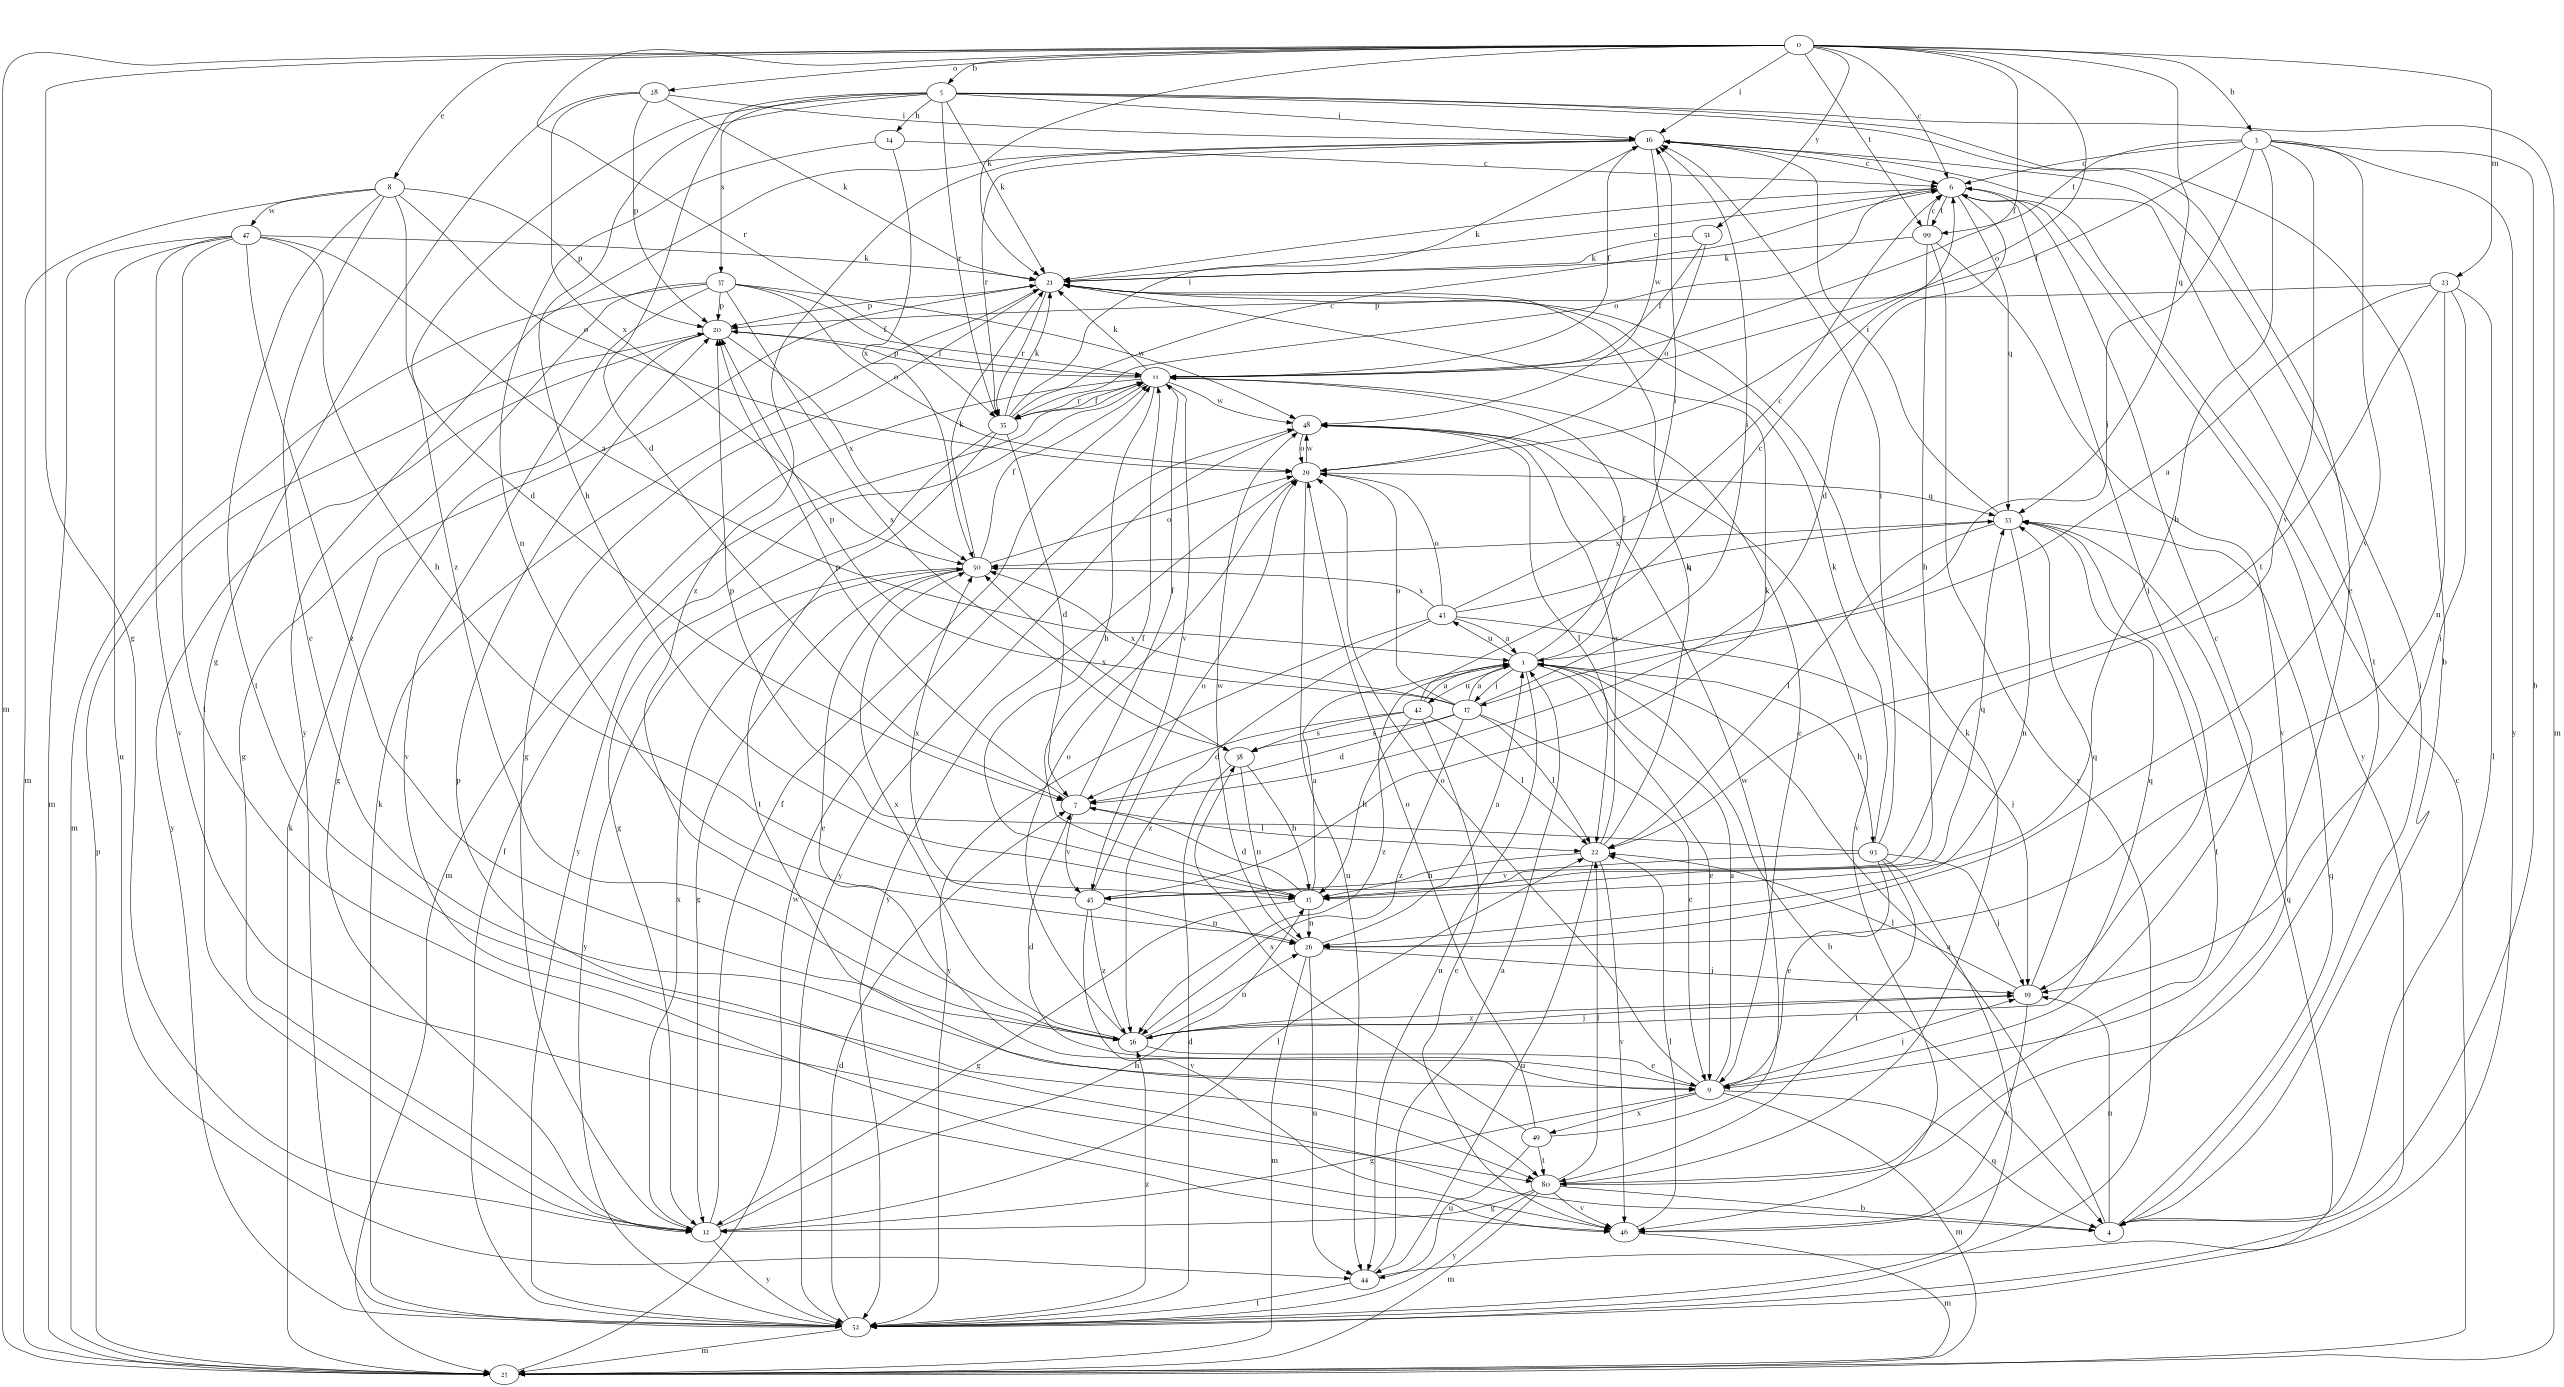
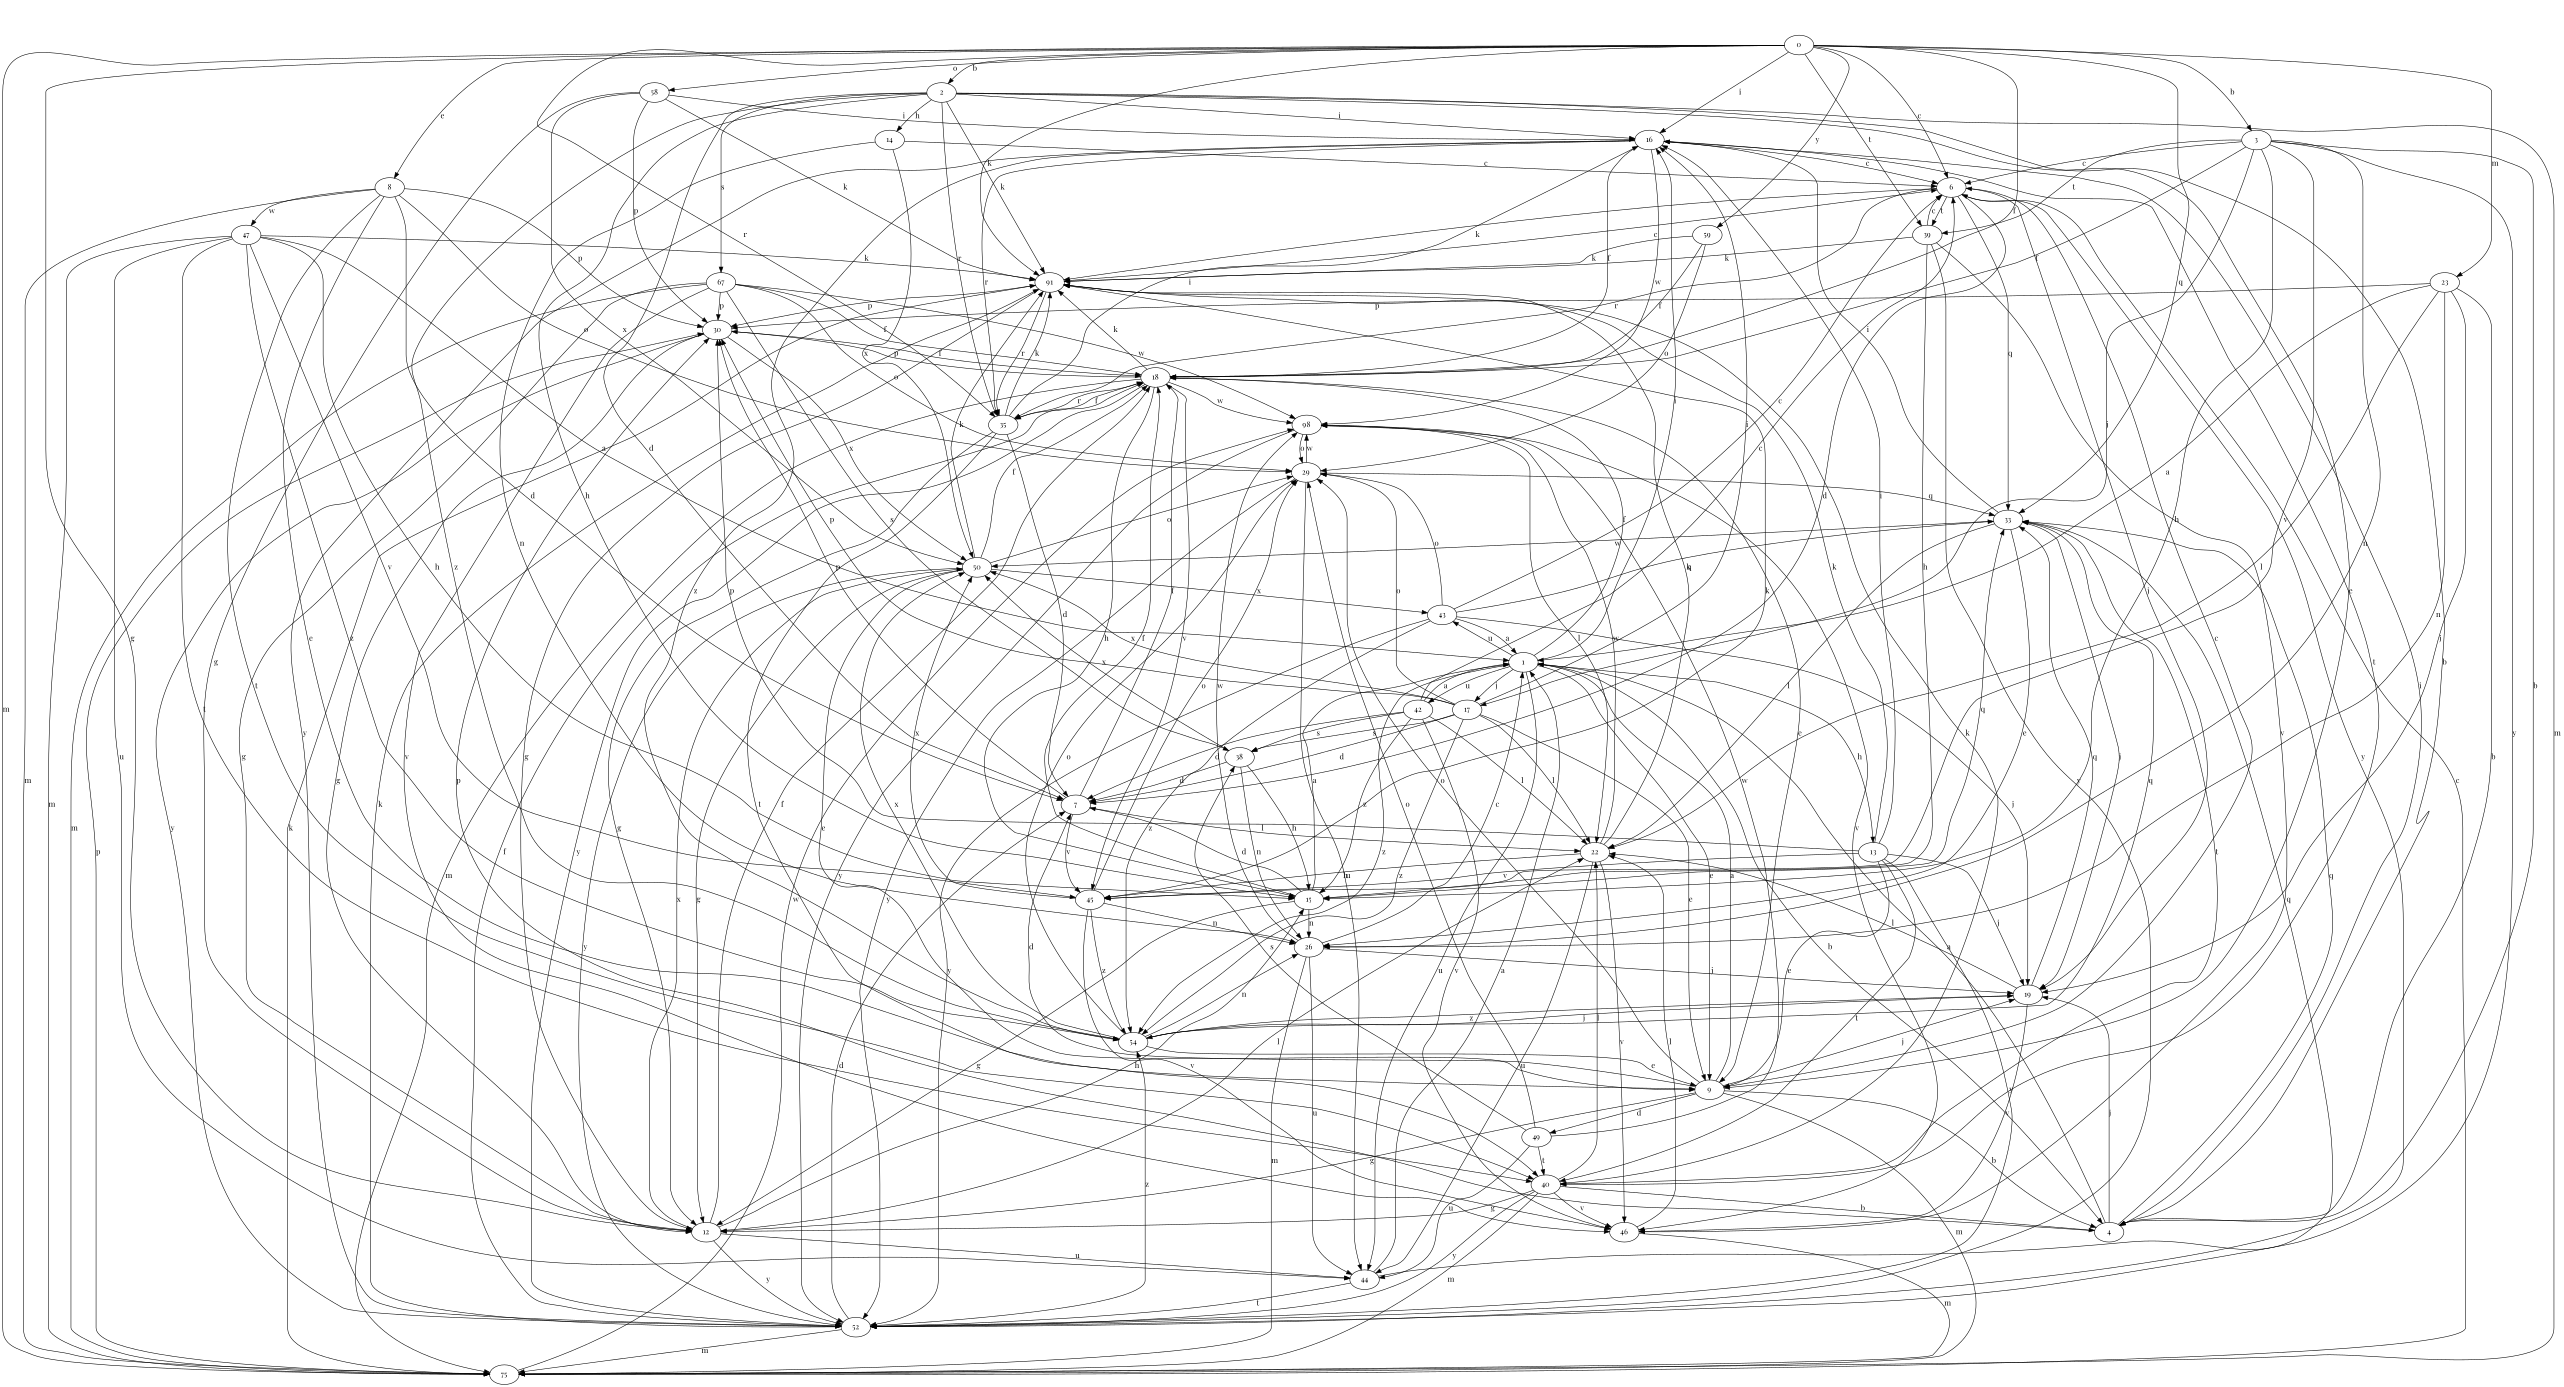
(654, 93) -> (654, 93)
(942, 93) -> (942, 93)
(1707, 235) -> (1707, 235)
(1927, 235) -> (1927, 235)
(721, 282) -> (721, 282)
(1050, 282) -> (1050, 282)
(1465, 283) -> none
(1616, 306) -> (1616, 306)
(1881, 306) -> none
(717, 330) -> (717, 330)
(1156, 377) -> (1156, 377)
(1307, 425) -> (1307, 425)
(1618, 544) -> (1618, 544)
(2365, 544) -> (2365, 544)
(2261, 567) -> (2261, 567)
(1219, 573) -> (1196, 589)
(1479, 680) -> none
(2025, 734) -> (2025, 734)
none -> (2118, 746)
(2494, 757) -> (2494, 757)
(1365, 805) -> (1365, 805)
(1497, 805) -> (1497, 805)
(1873, 852) -> (1873, 852)
(1453, 867) -> (1357, 871)
(1457, 971) -> (1457, 971)
(1133, 1042) -> (1133, 1042)
(540, 1052) -> (466, 767)
(1639, 1114) -> (1639, 1114)
(2110, 1114) -> (2110, 1114)
(1994, 1161) -> (1994, 1161)
(1188, 1176) -> (1161, 783)
(1546, 1185) -> (1546, 1185)
none -> (1033, 1256)
(504, 1375) -> (504, 1375)
